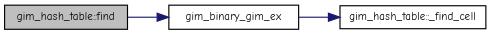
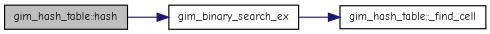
(66, 17) -> (66, 17)
(234, 17) -> (234, 17)
